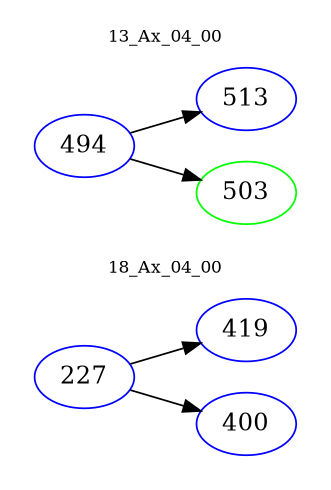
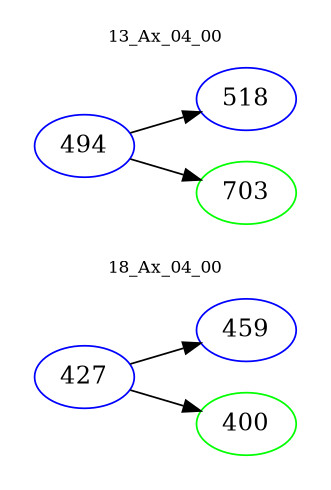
(246, 99) -> (246, 99)
(246, 193) -> (246, 193)
(246, 330) -> (246, 330)
(84, 377) -> (84, 377)
(246, 424) -> (246, 424)
